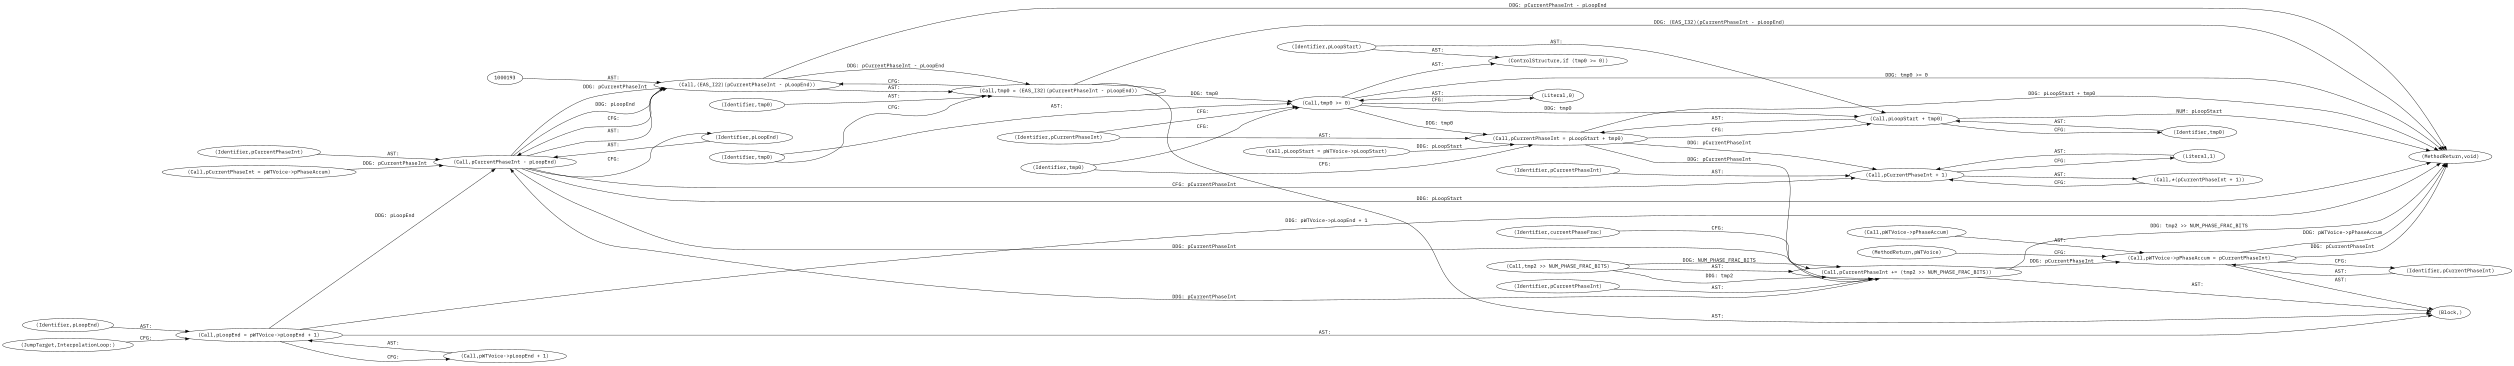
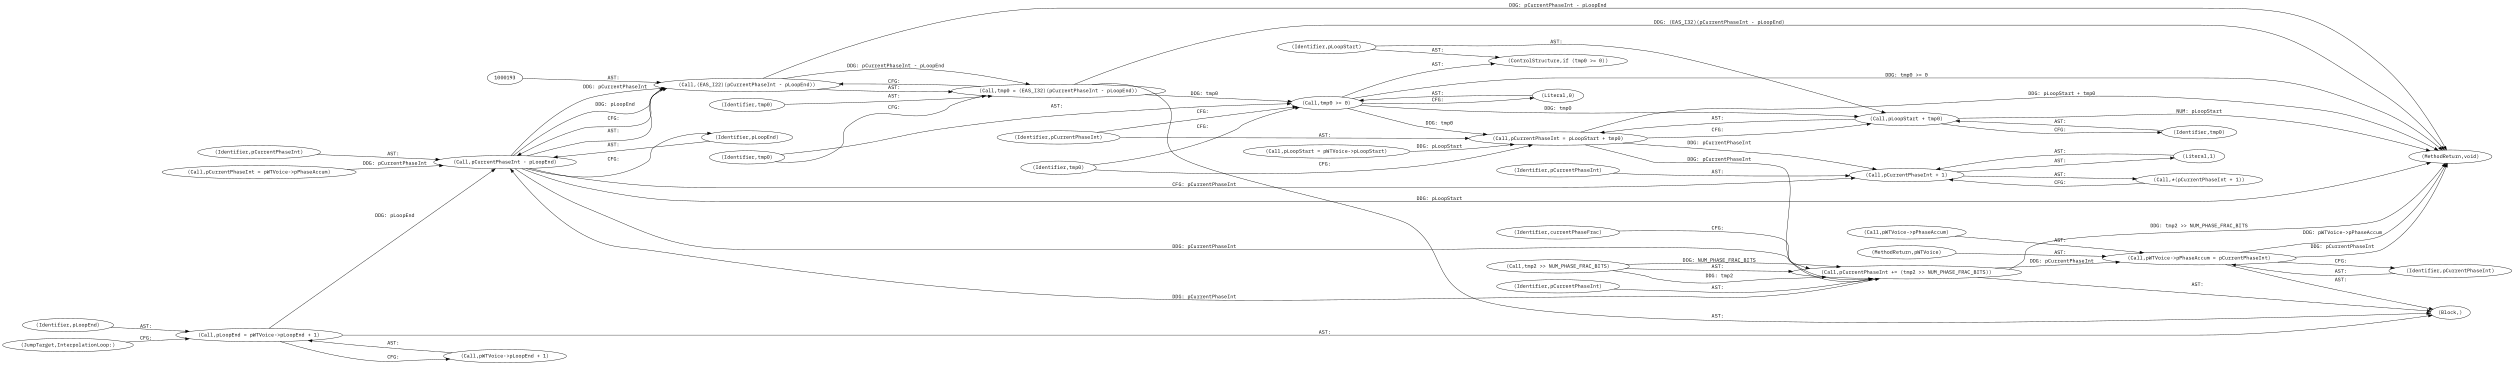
(2062, 161) -> (2062, 161)
(1371, 226) -> none
(2062, 253) -> (2062, 253)
